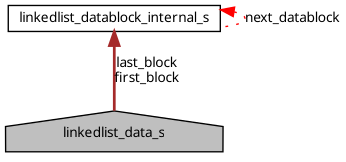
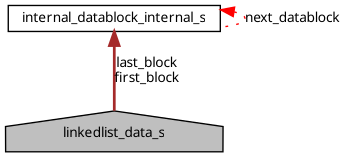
(114, 18) -> (114, 18)
